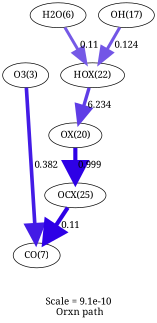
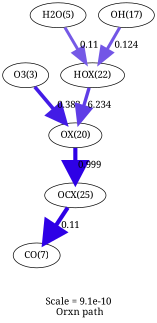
(58, 15) -> (58, 15)
(31, 156) -> (44, 98)
